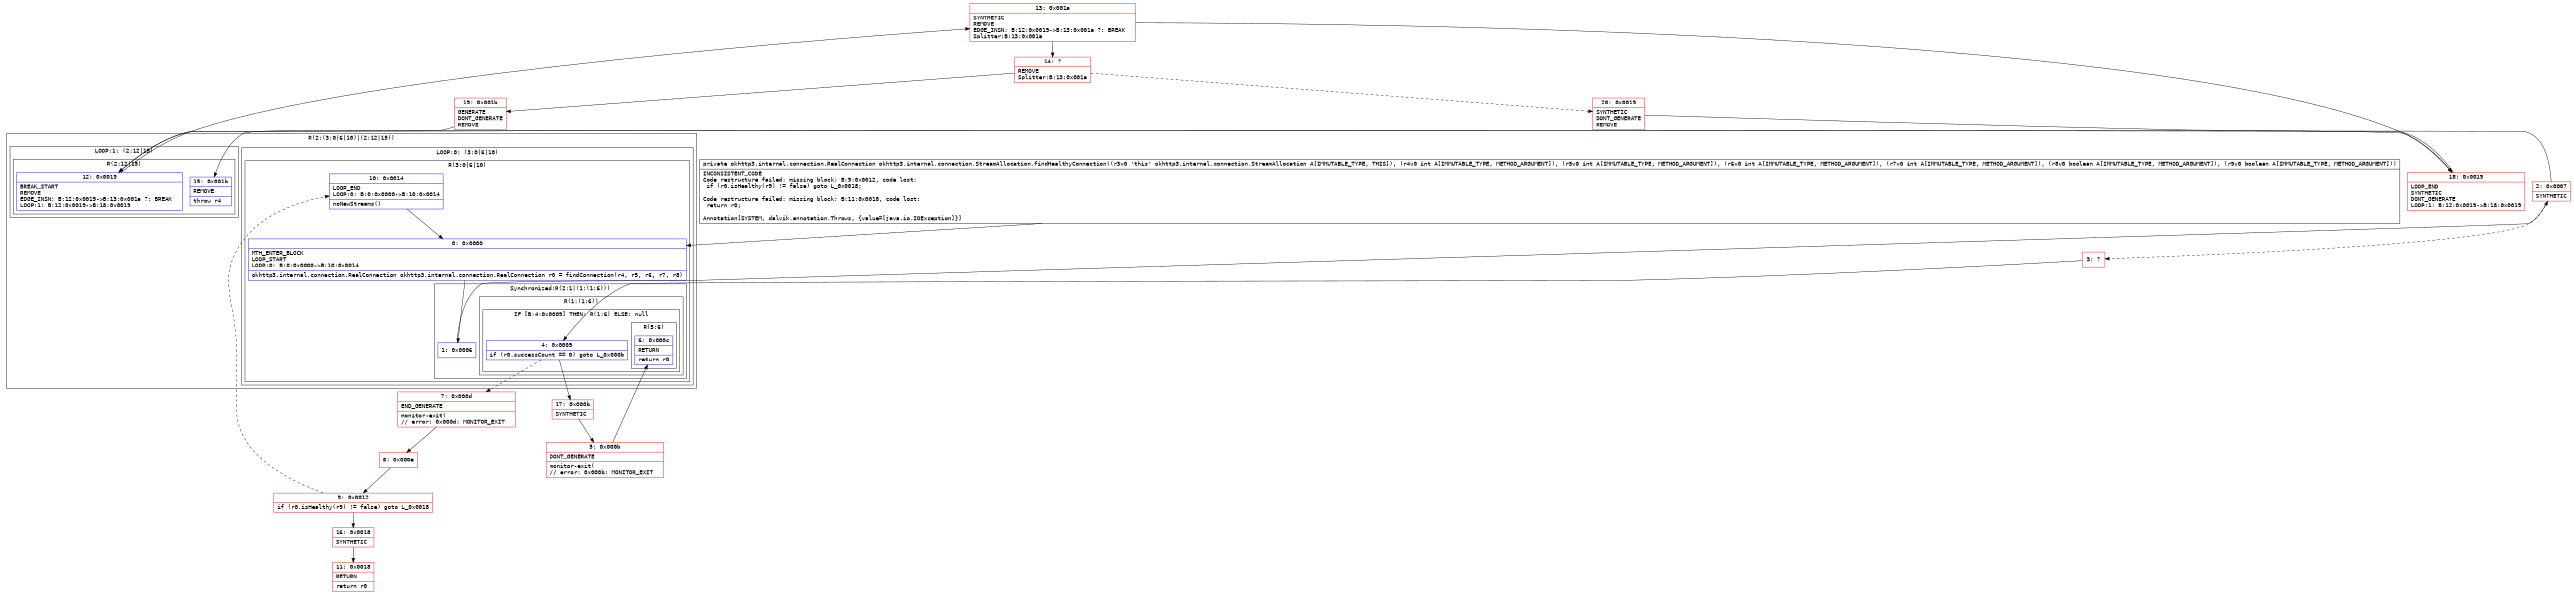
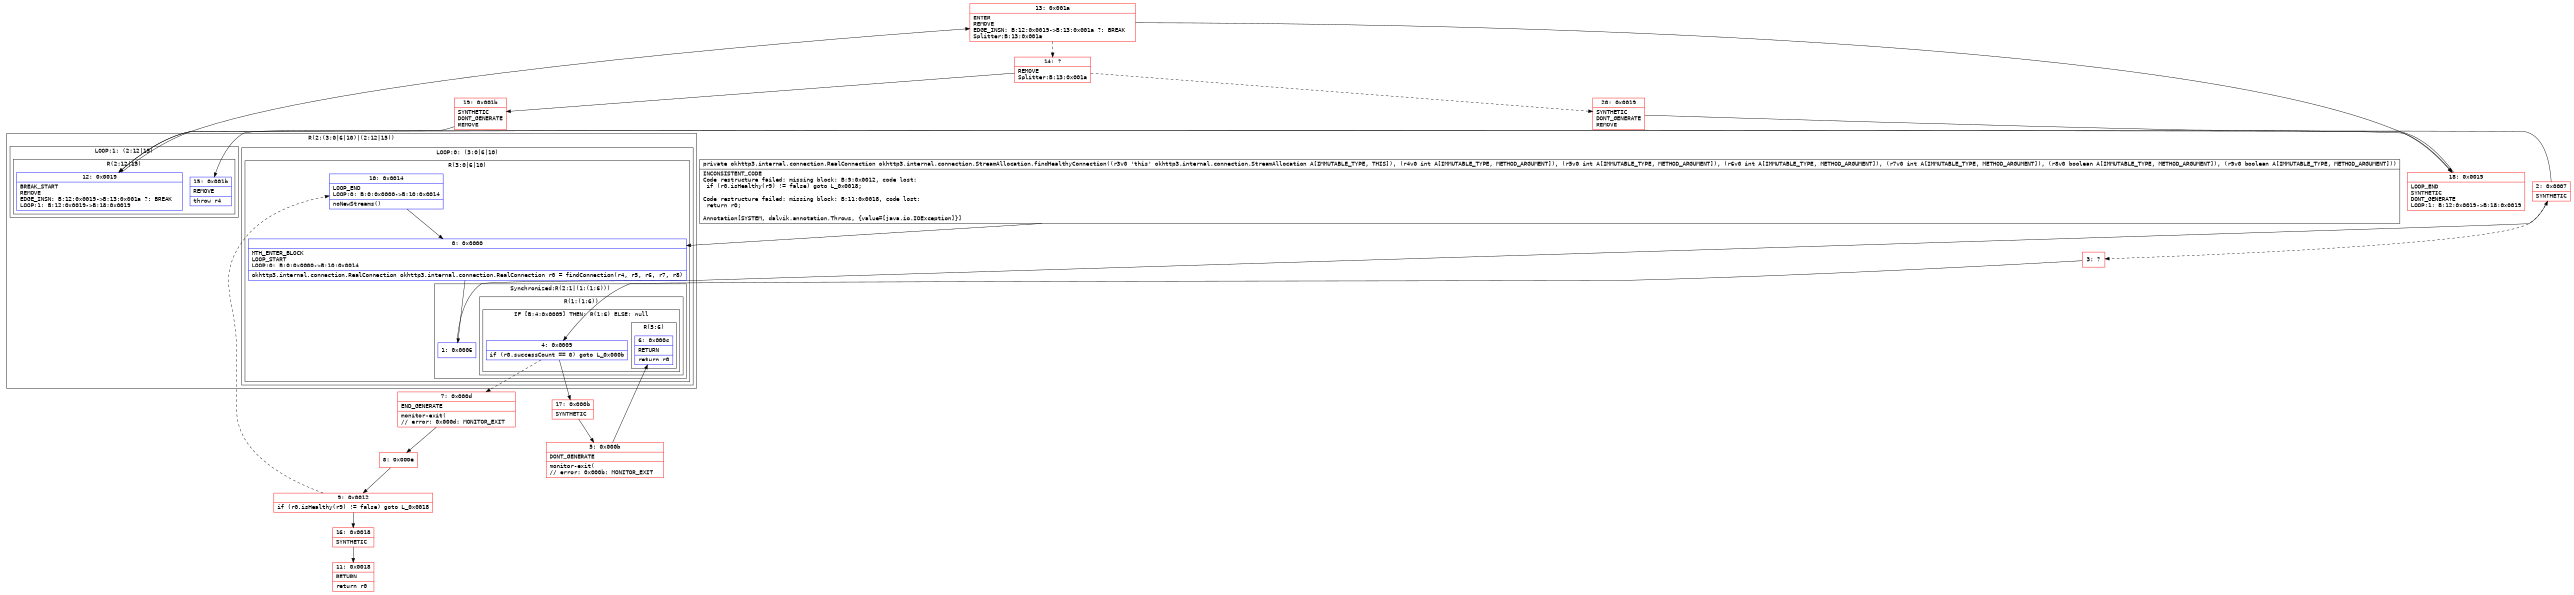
(989, 18) -> (982, 18)
(1053, 47) -> (1053, 47)
(472, 112) -> (473, 112)
